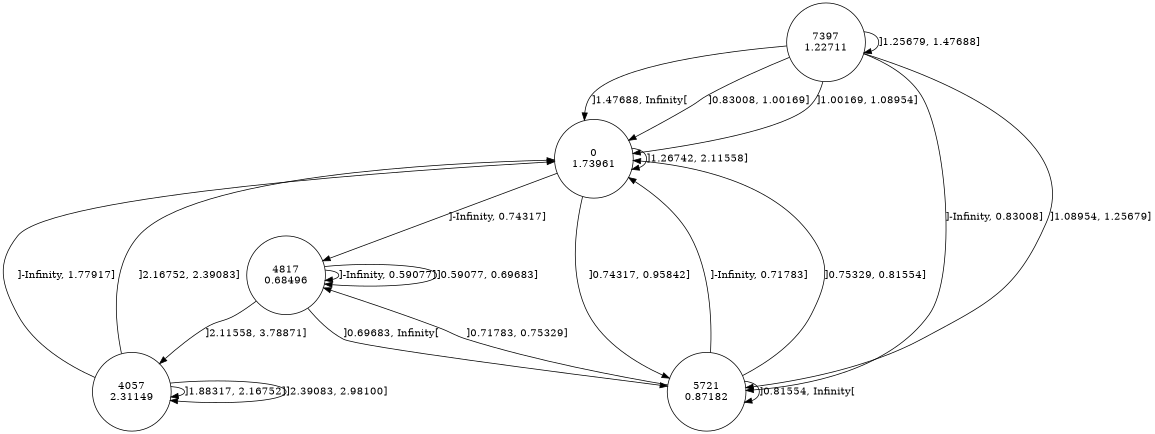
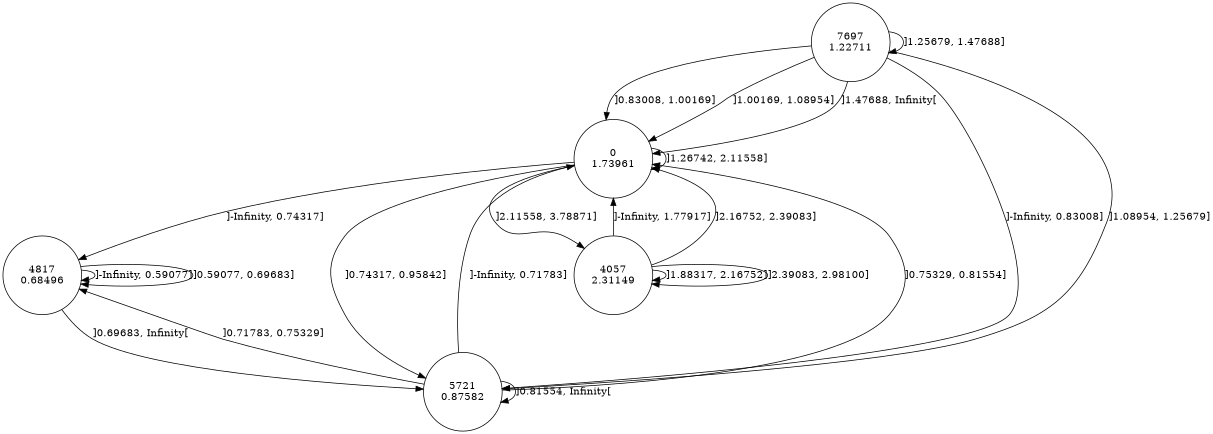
(826, 42) -> (851, 42)
(209, 326) -> (492, 216)
(707, 392) -> (463, 392)
